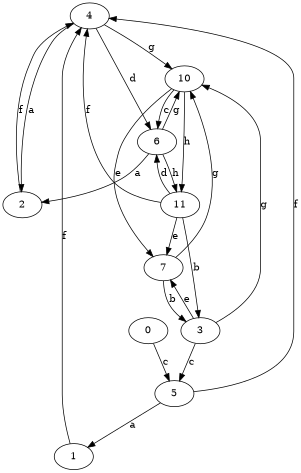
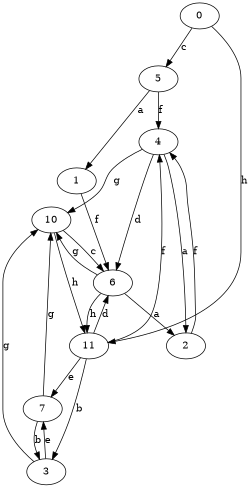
(116, 164) -> none
none -> (241, 218)
(62, 238) -> (94, 228)
(189, 359) -> none
